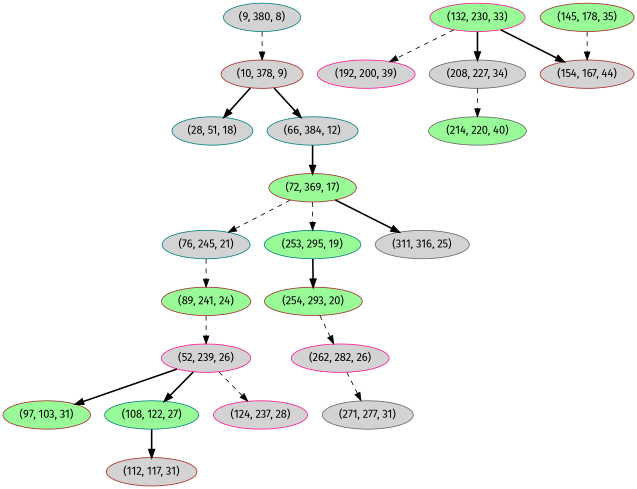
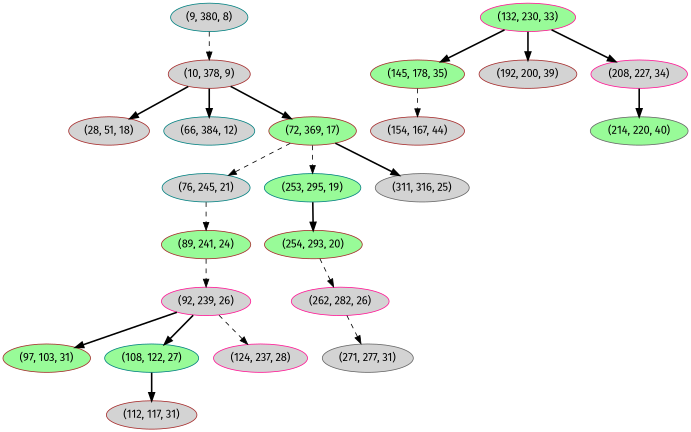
(425, 44) -> (528, 42)
(529, 44) -> (476, 44)
(366, 74) -> (528, 74)
(477, 74) -> (639, 74)
(477, 99) -> (639, 99)
(212, 131) -> (109, 131)
(313, 155) -> (257, 101)
(206, 358) -> (206, 301)
